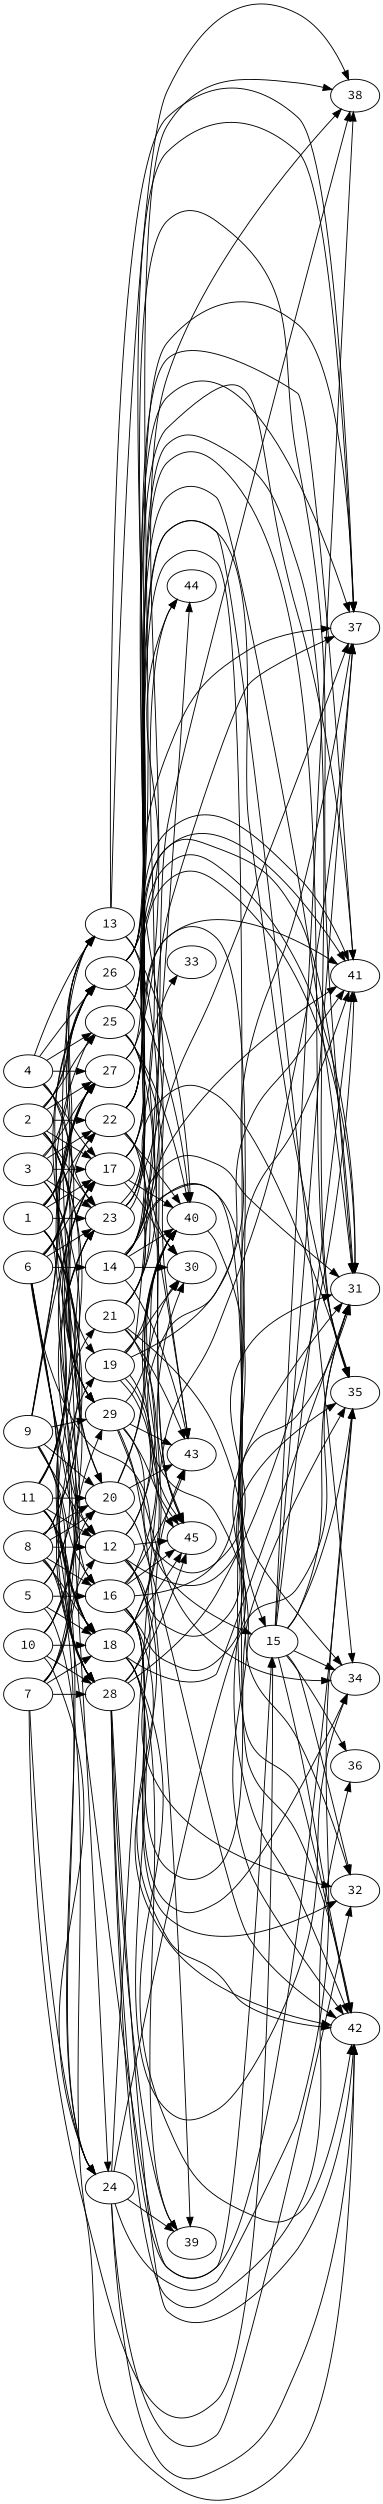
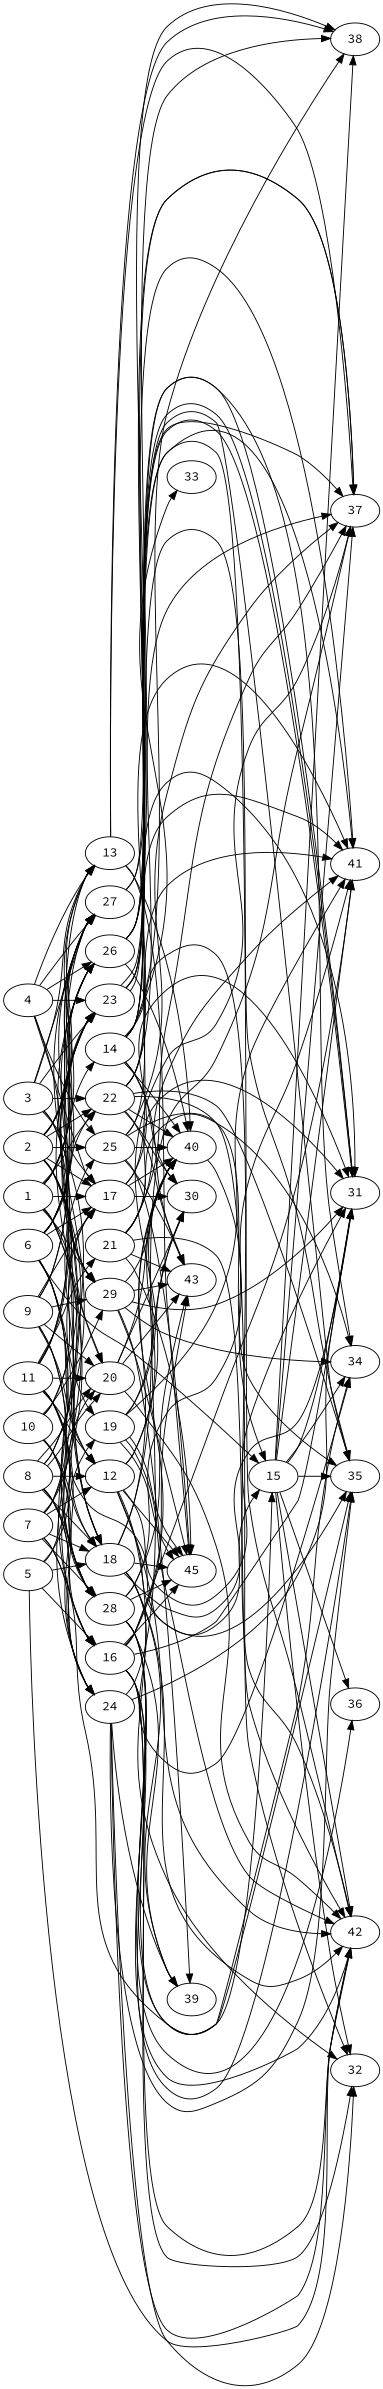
(192, 586) -> none
